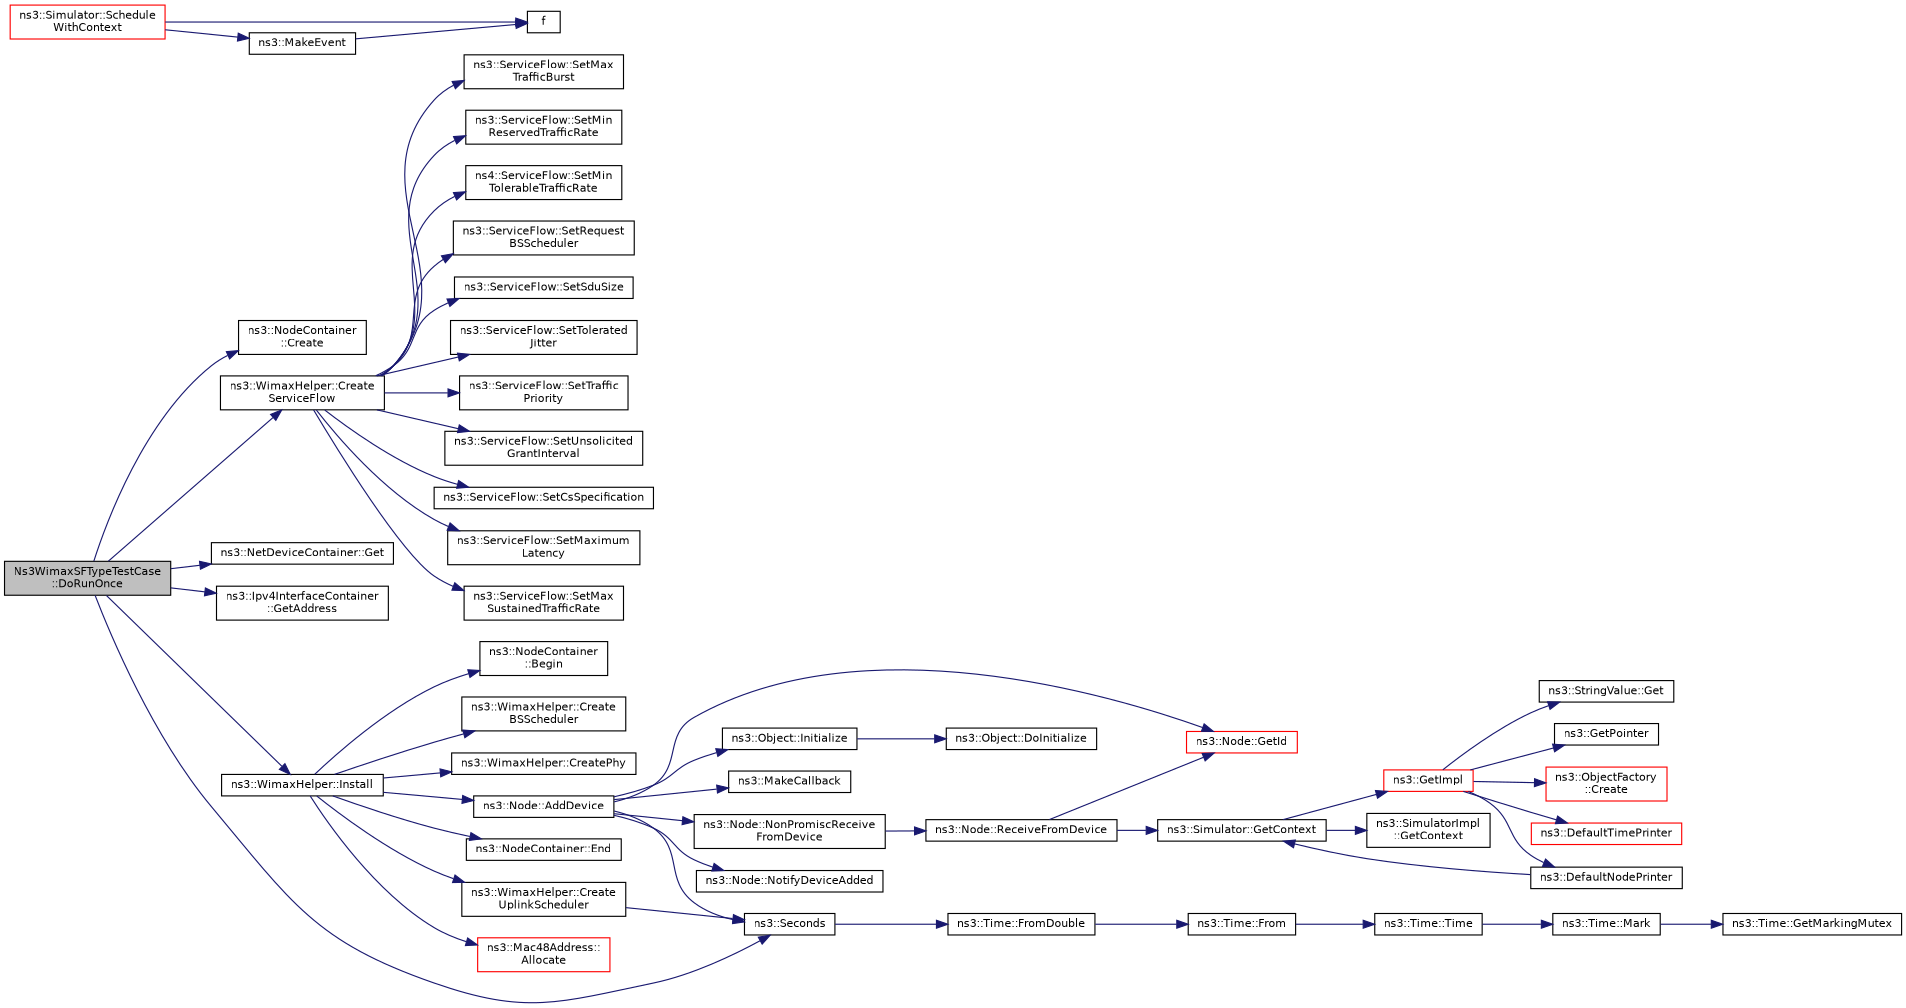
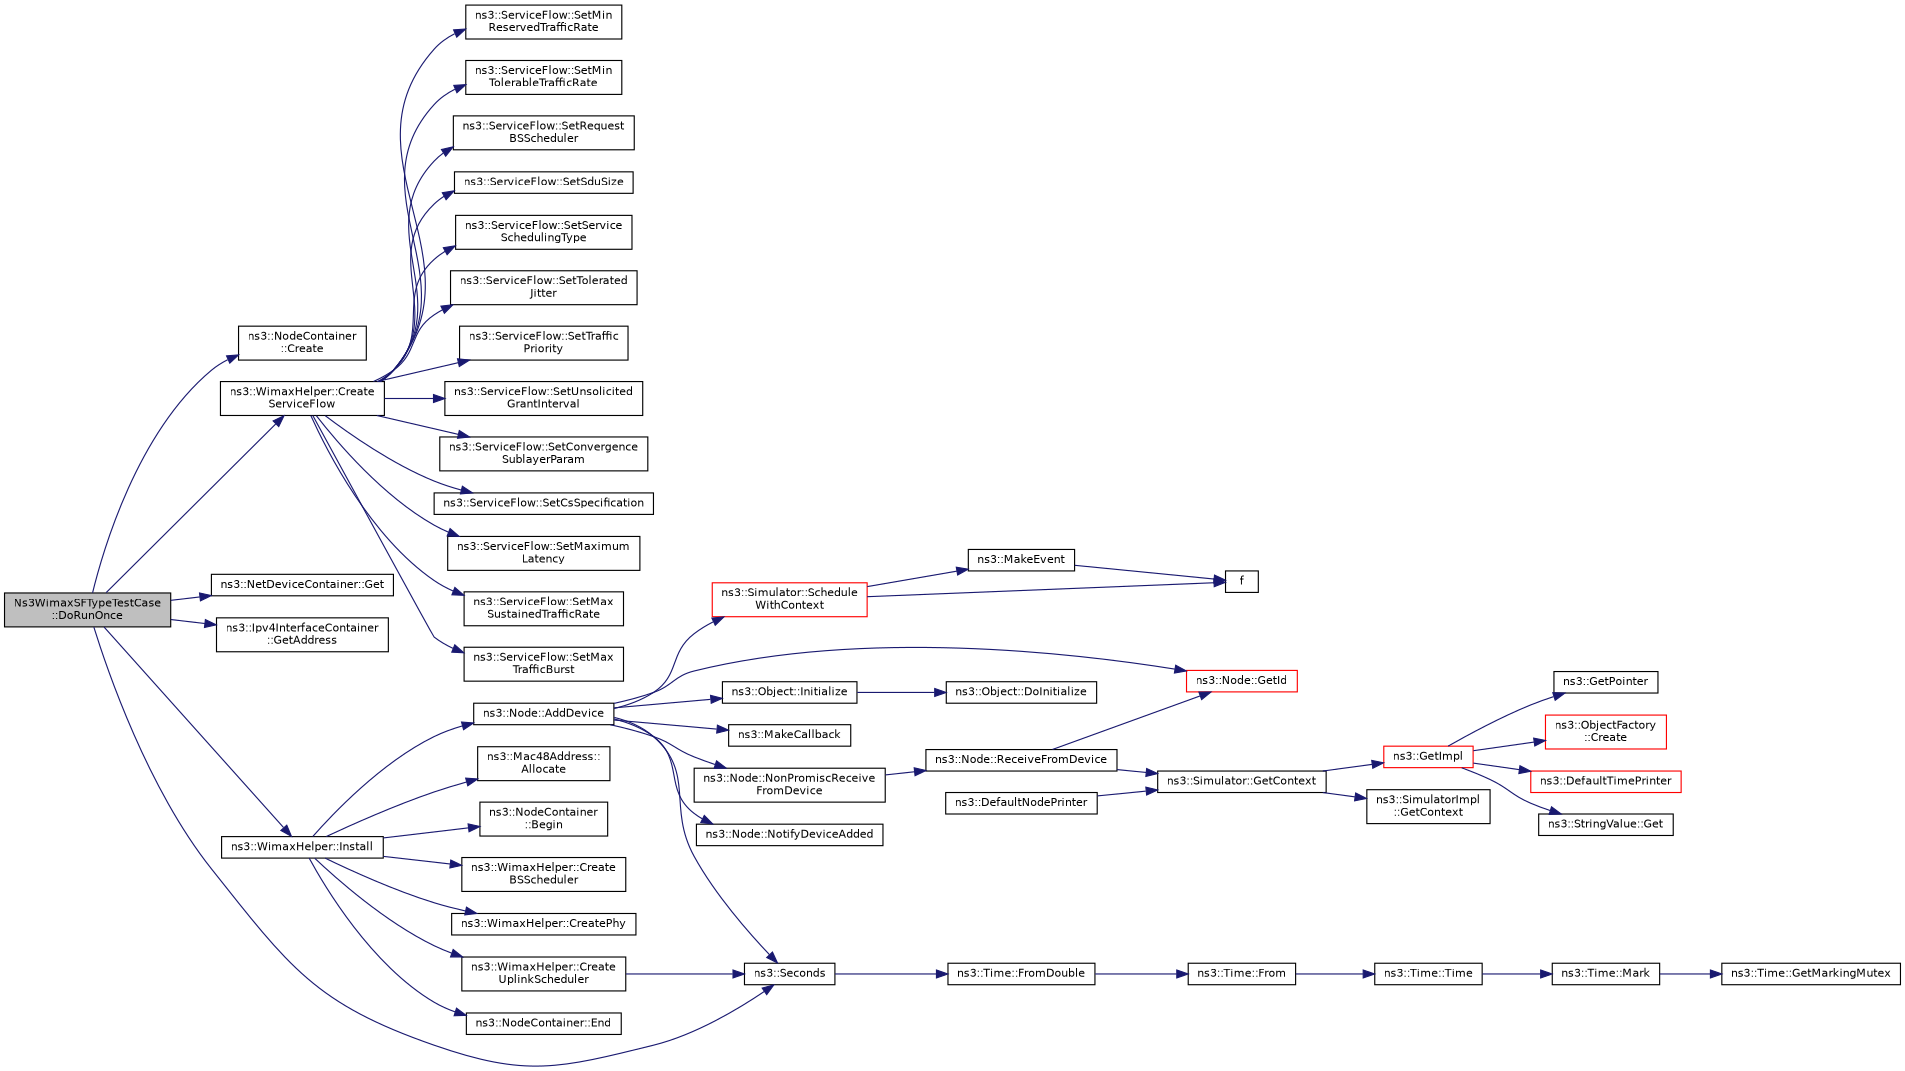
(544, 183) -> (544, 77)
none -> (544, 232)
none -> (544, 454)
none -> (670, 673)
(1508, 825) -> none
(544, 955) -> (544, 764)
